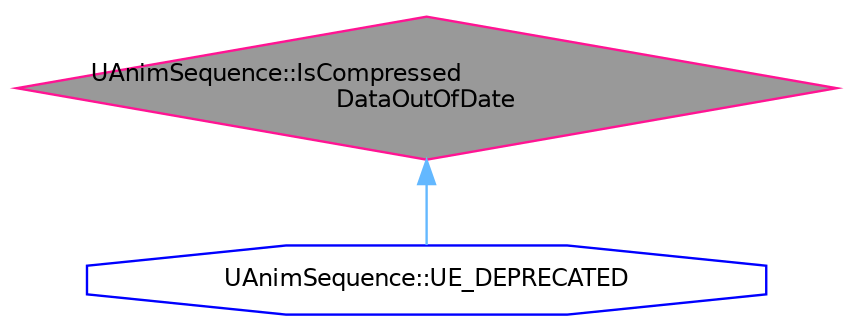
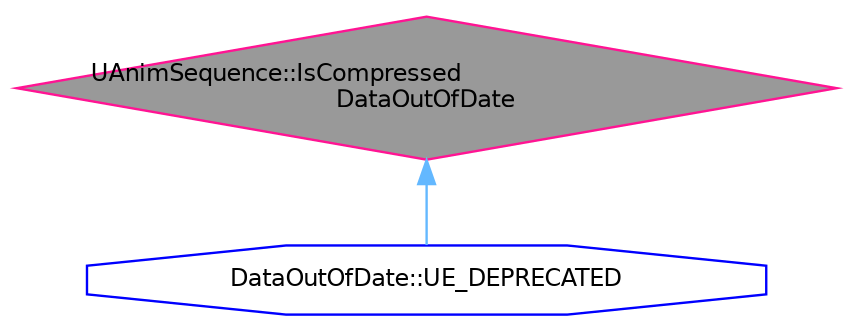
(427, 280) -> (427, 280)
